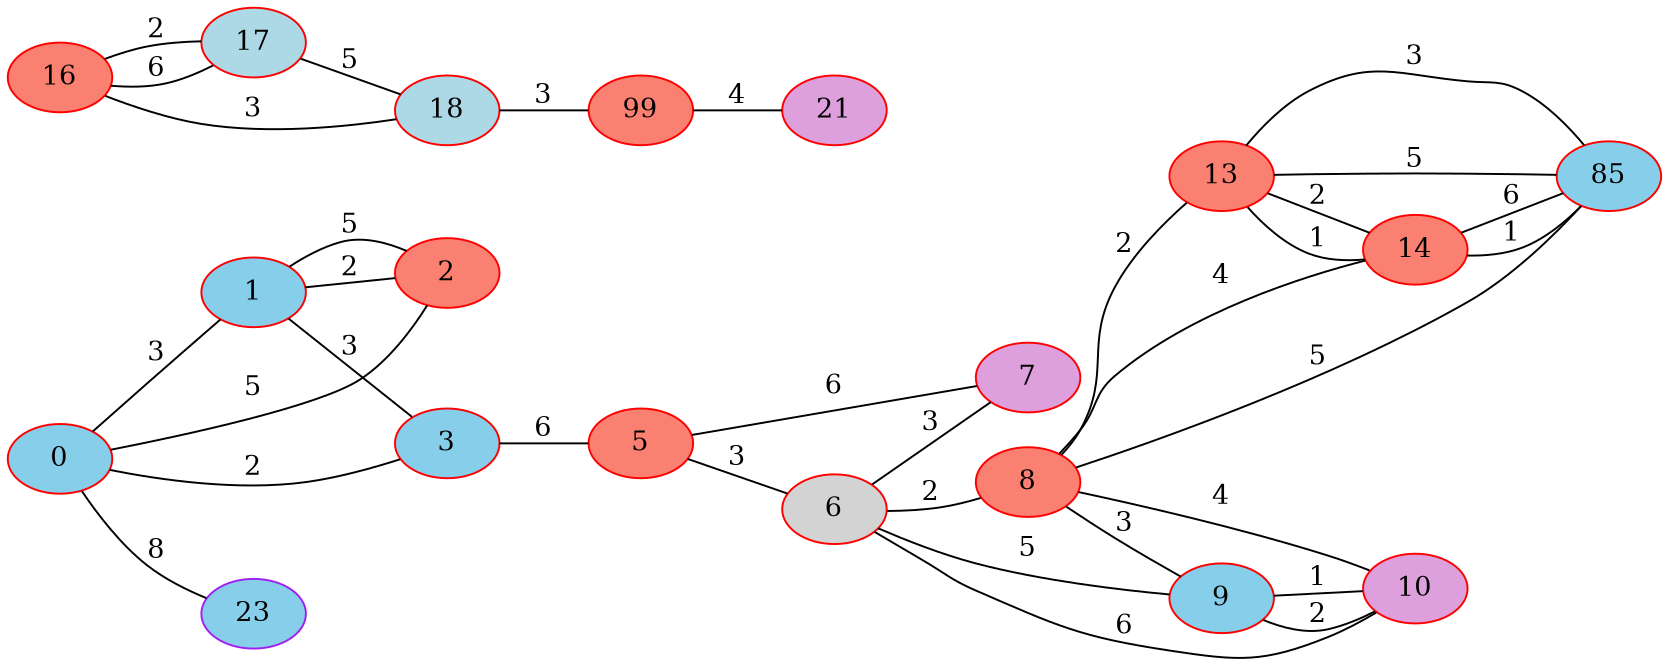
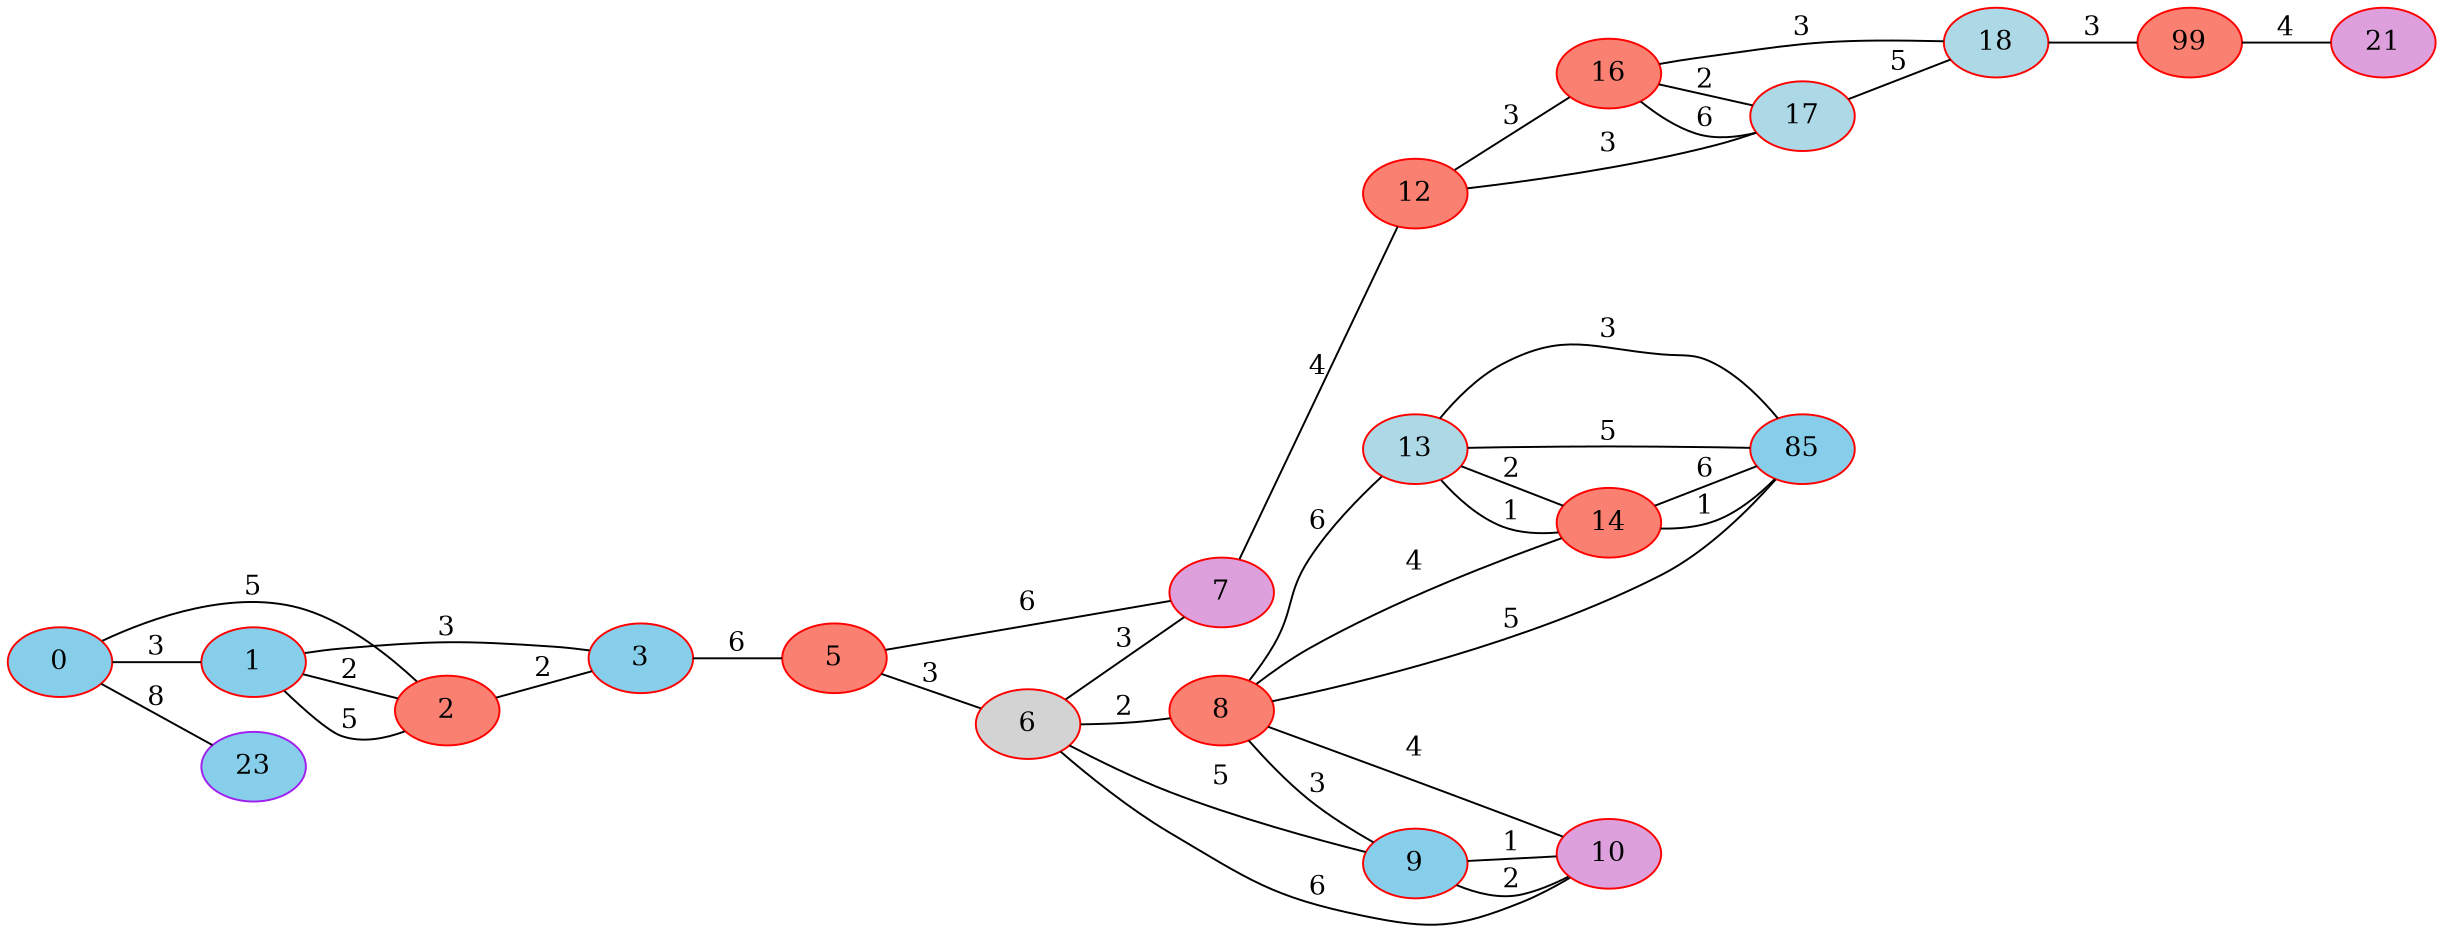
(1222, 176) -> (1415, 449)
none -> (1415, 194)
(1125, 245) -> (1318, 522)
(256, 485) -> (544, 684)
